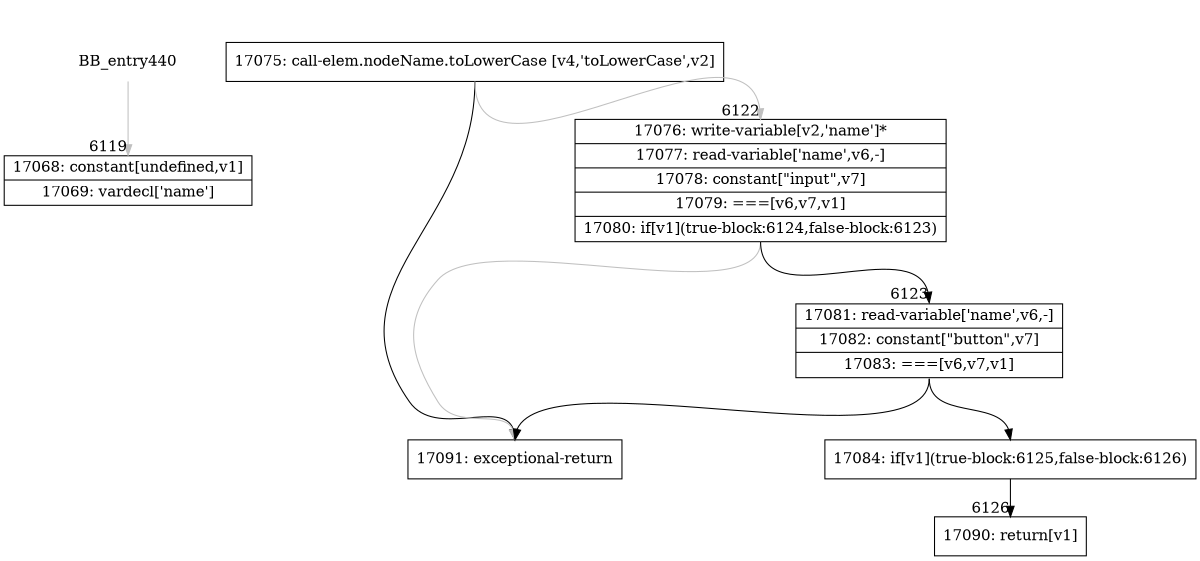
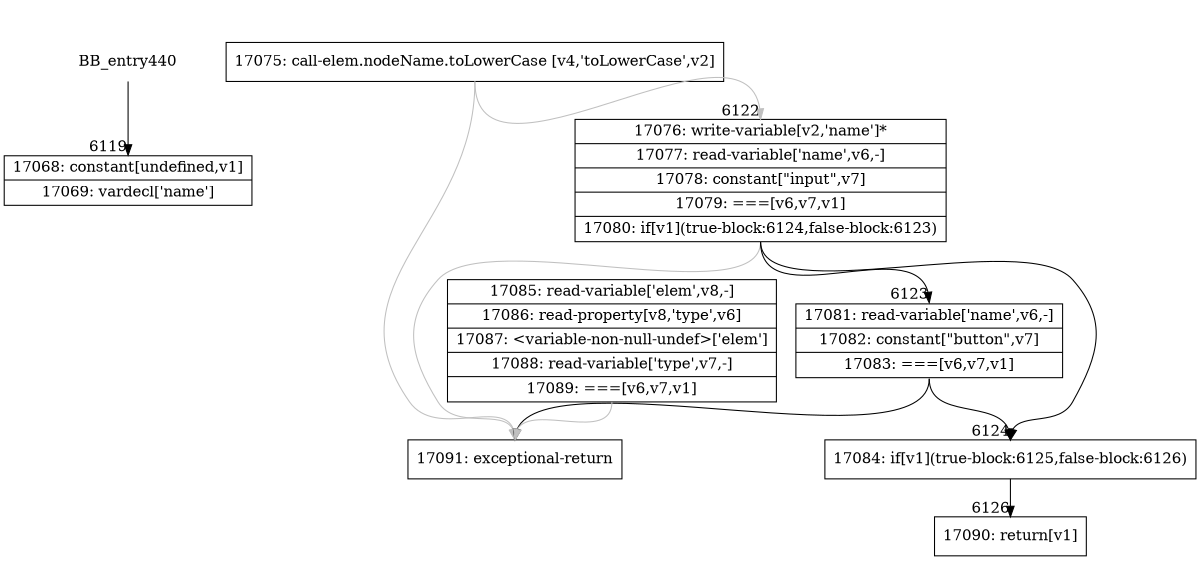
(128, 113) -> (128, 113)
none -> (1013, 262)
(392, 292) -> (392, 292)
none -> (612, 341)
